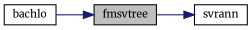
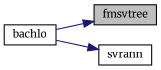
(170, 15) -> (72, 44)
